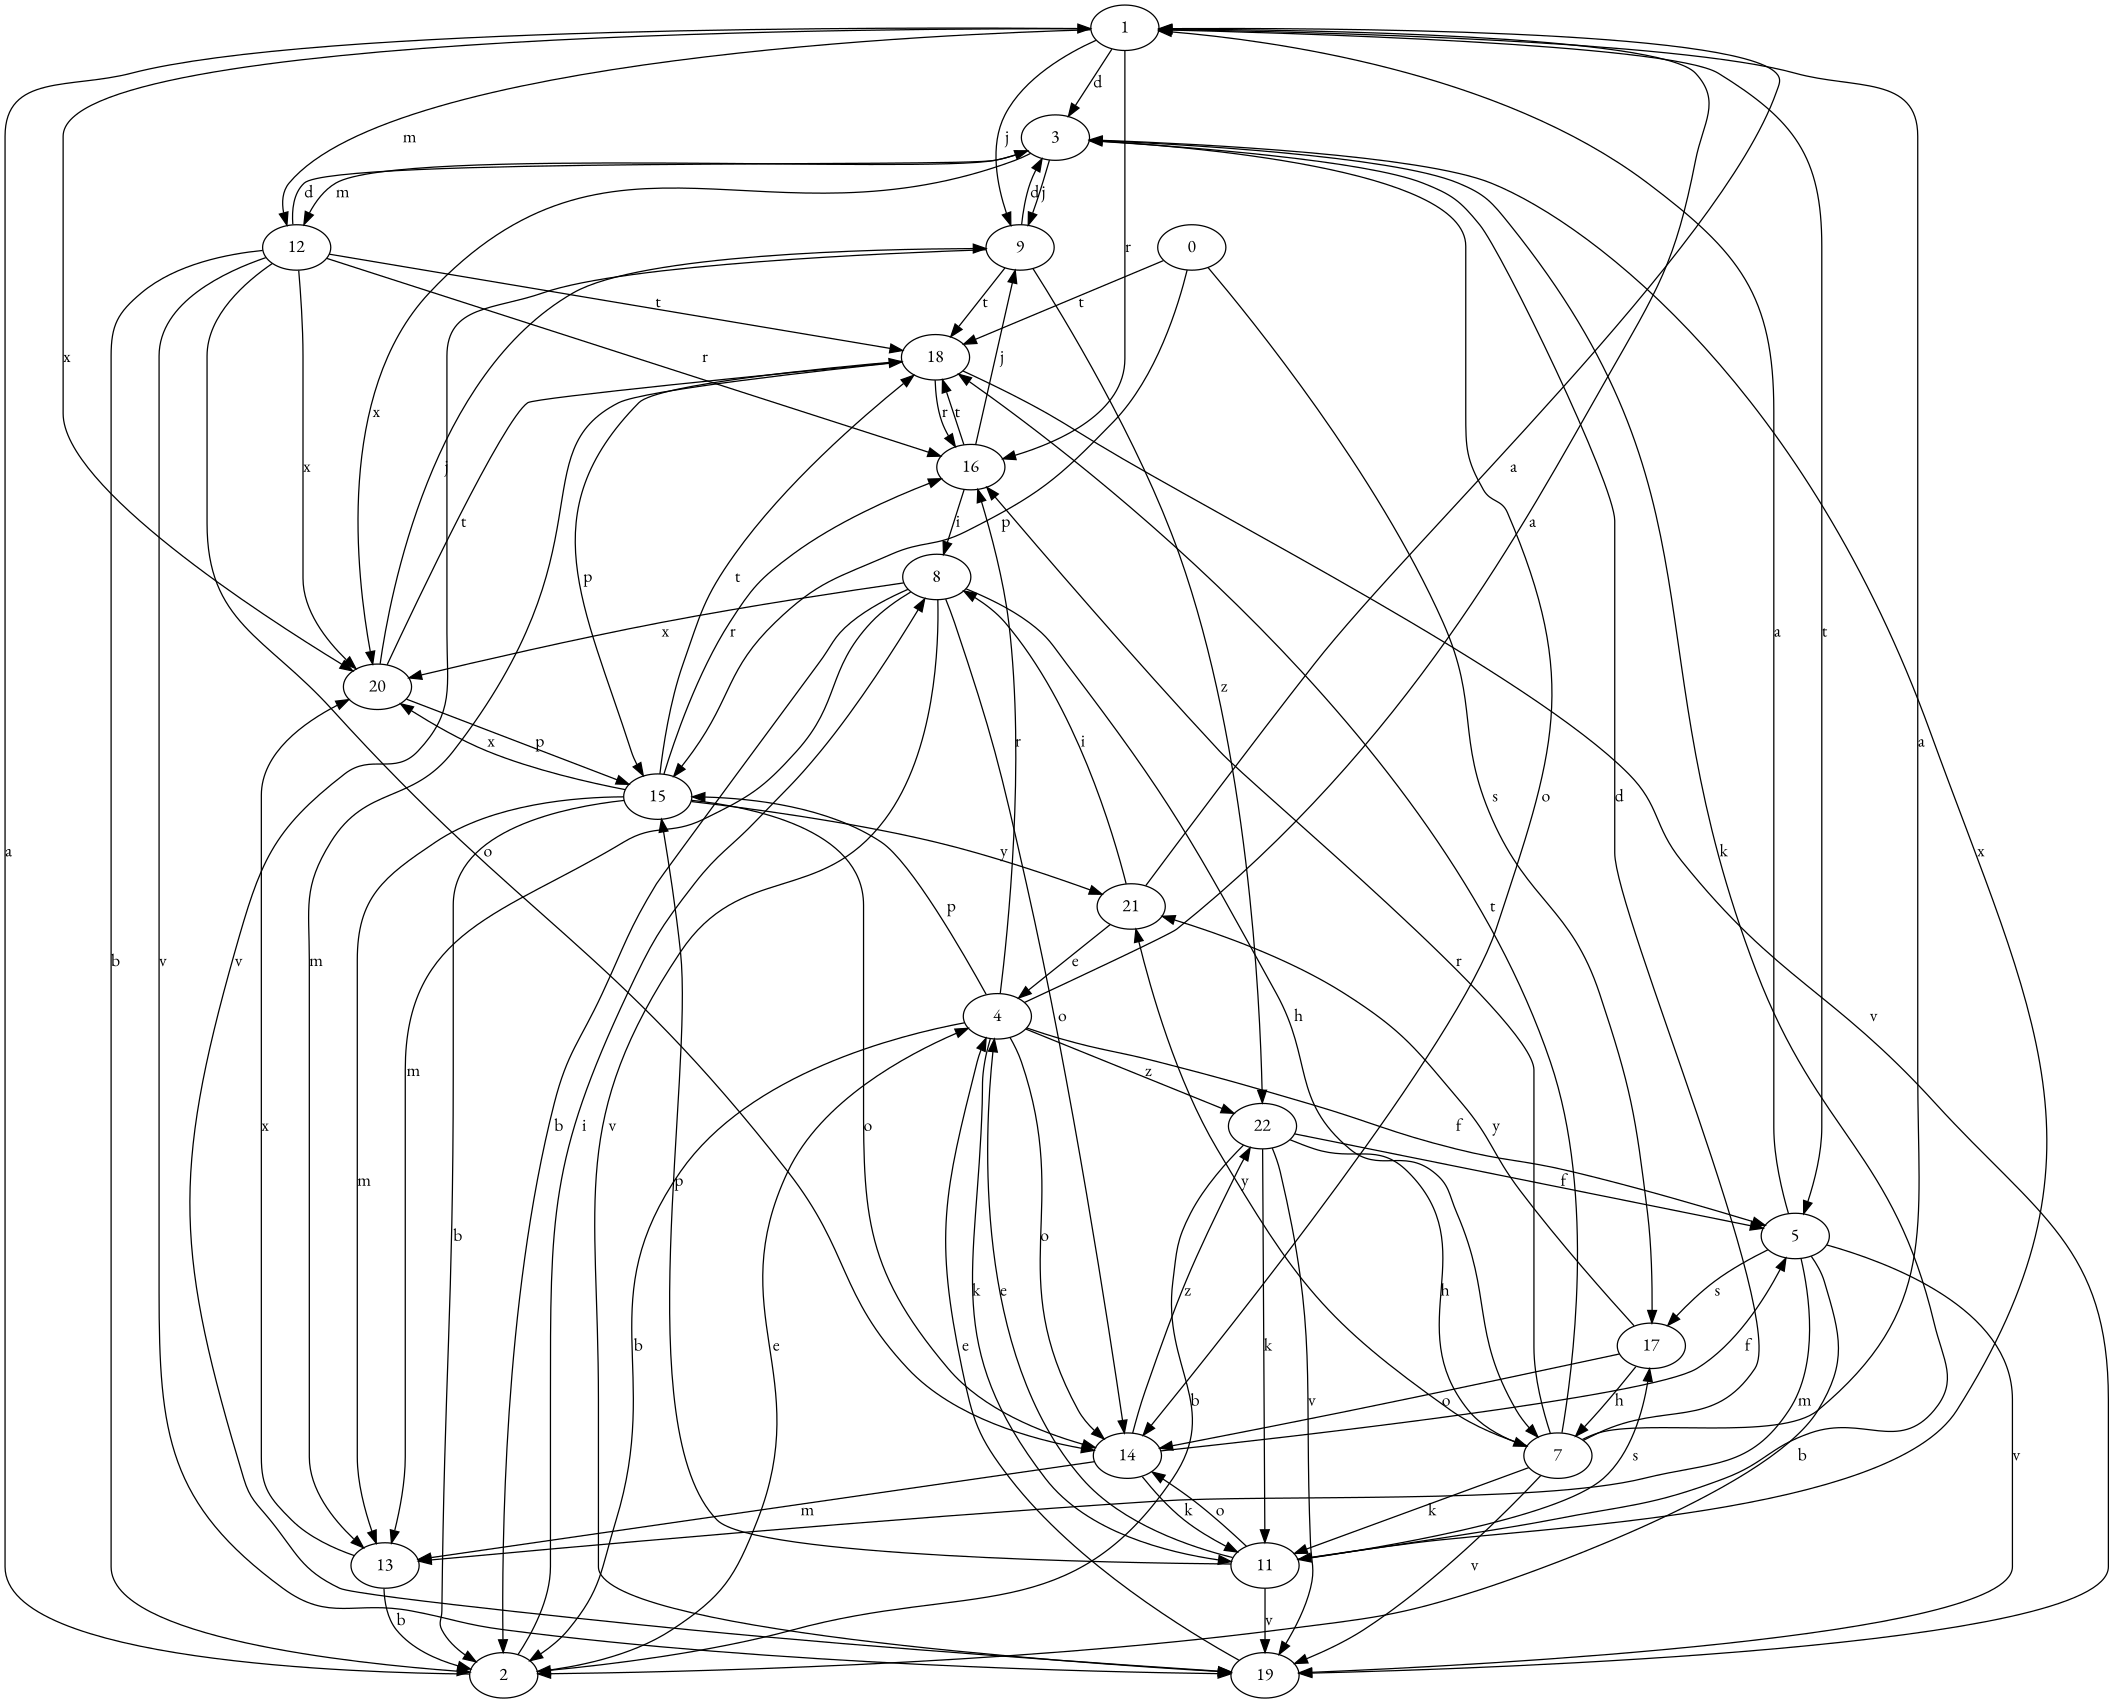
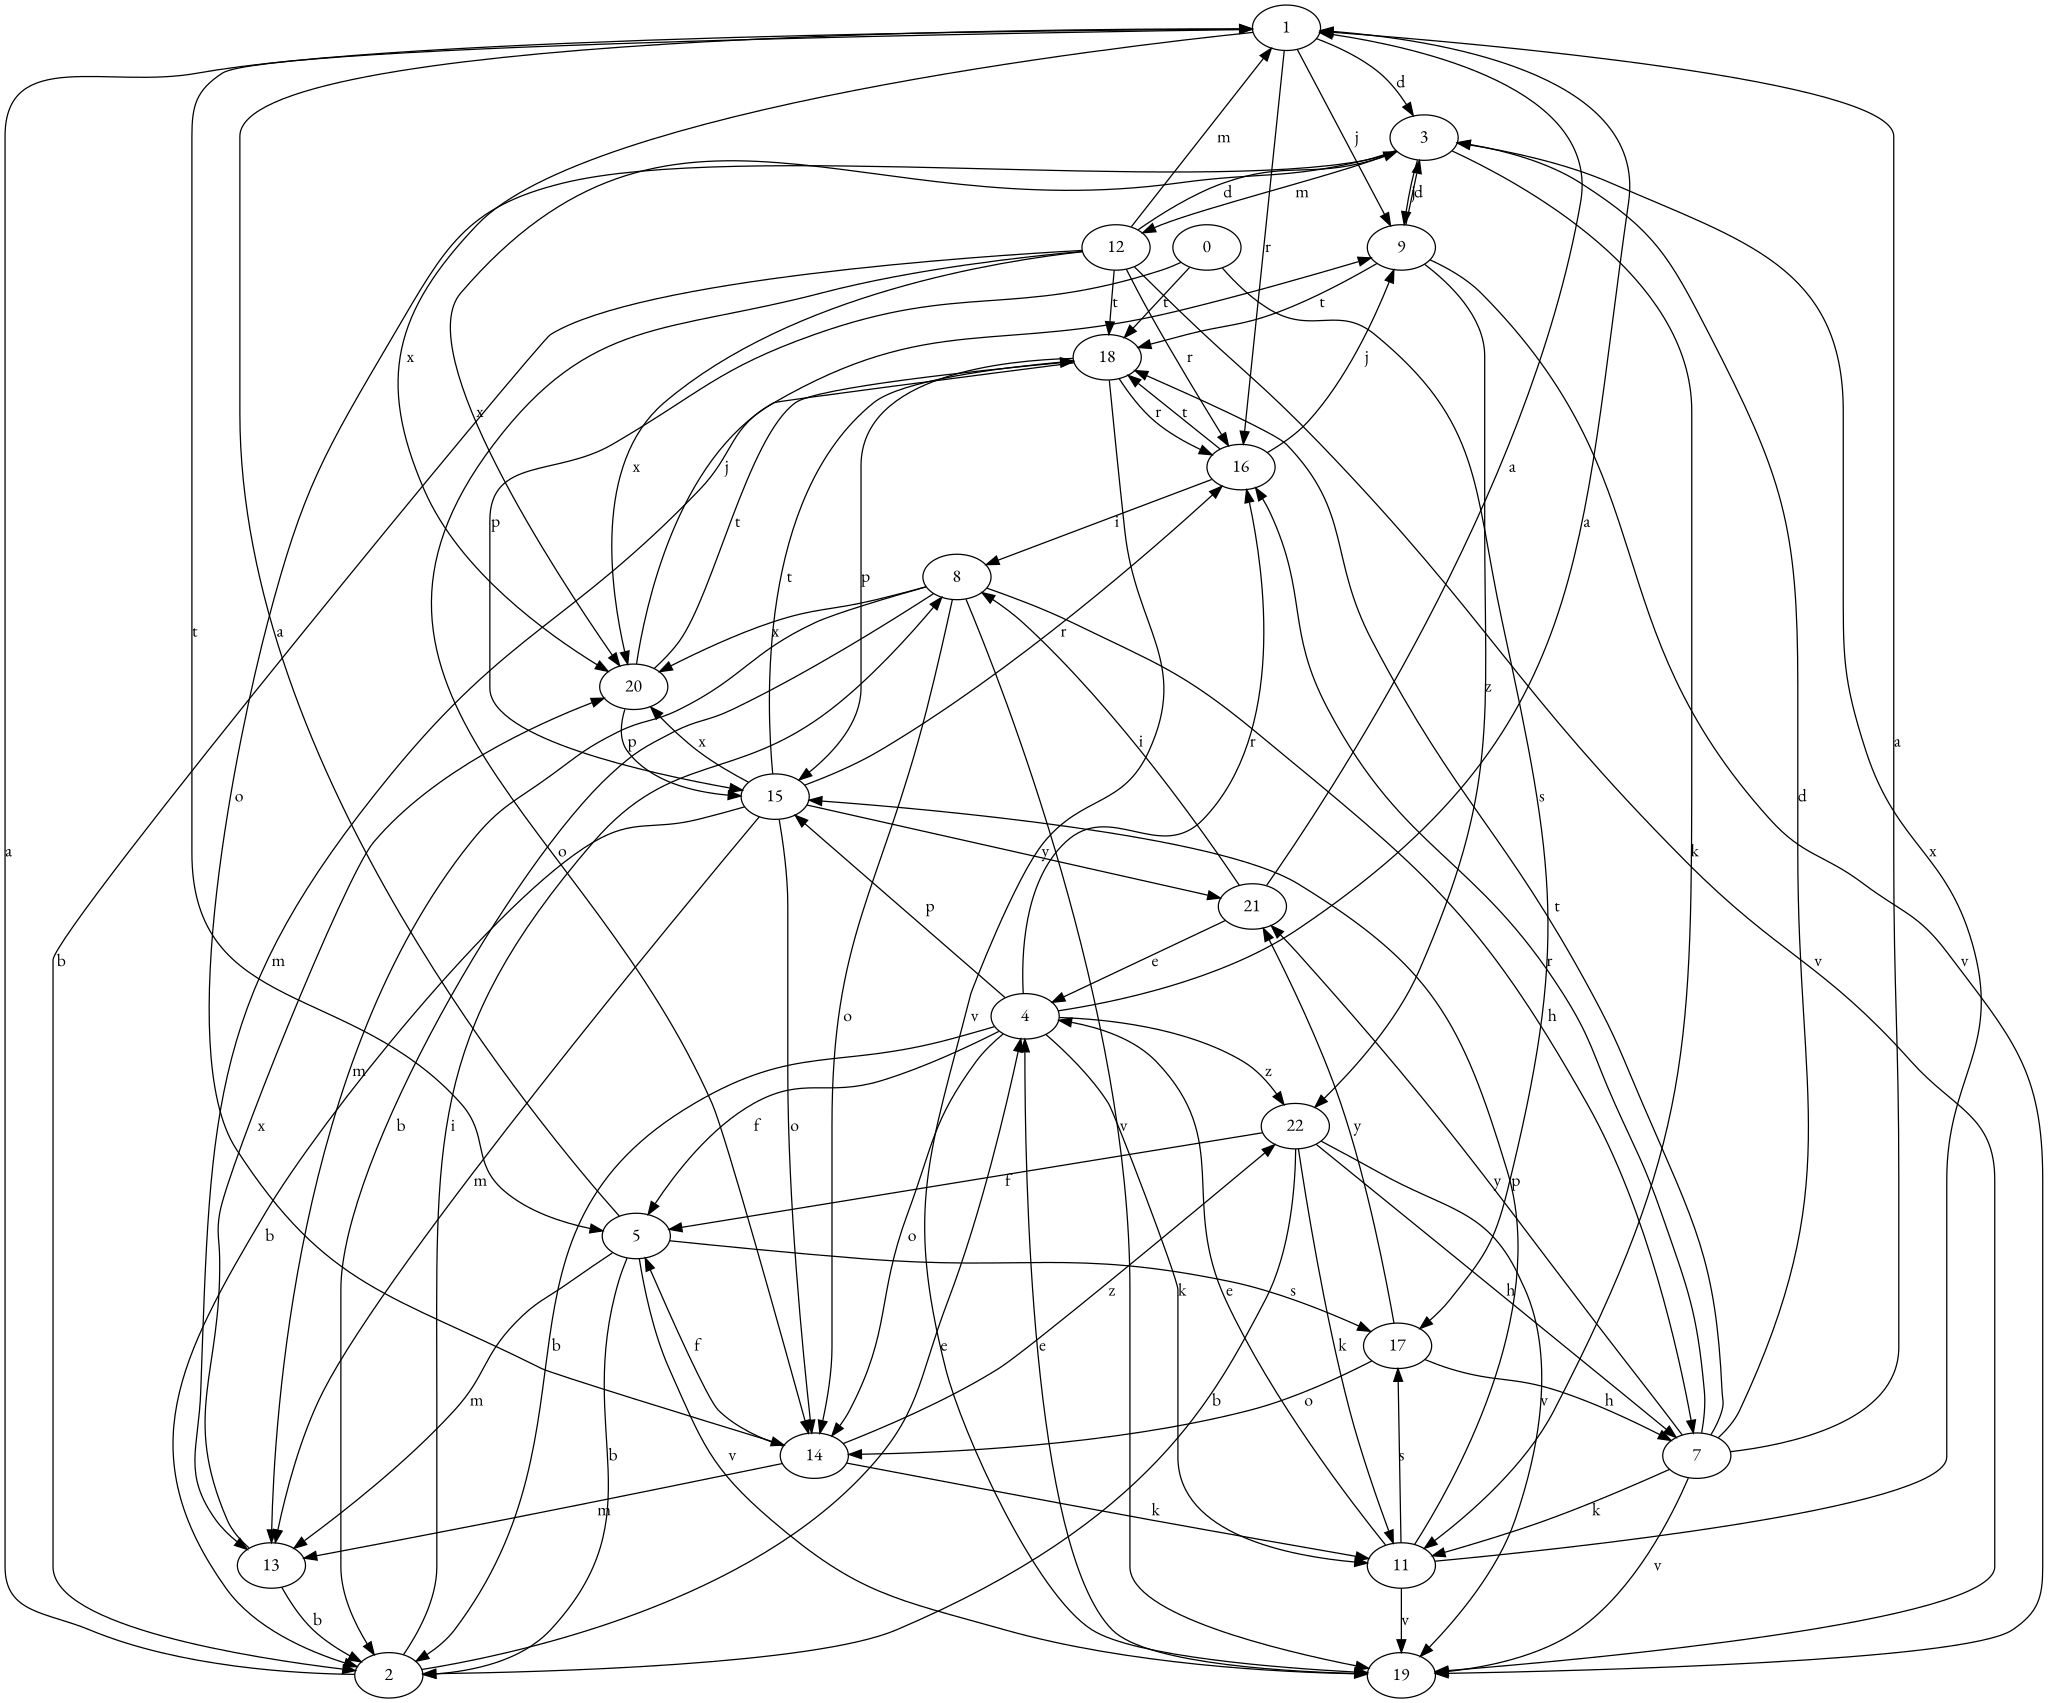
(663, 63) -> (1197, 142)
(1206, 1511) -> none
